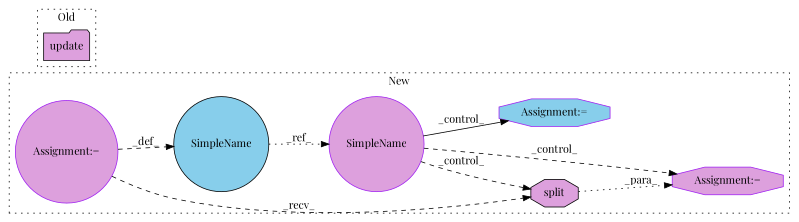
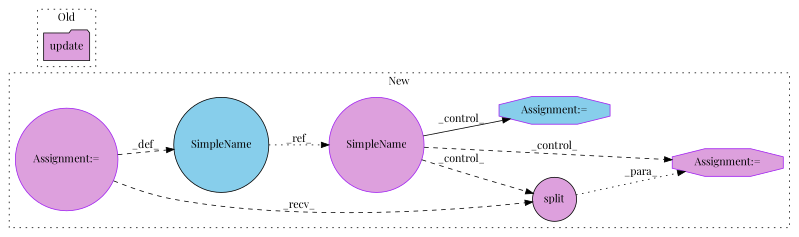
(555, 193) -> (555, 199)
